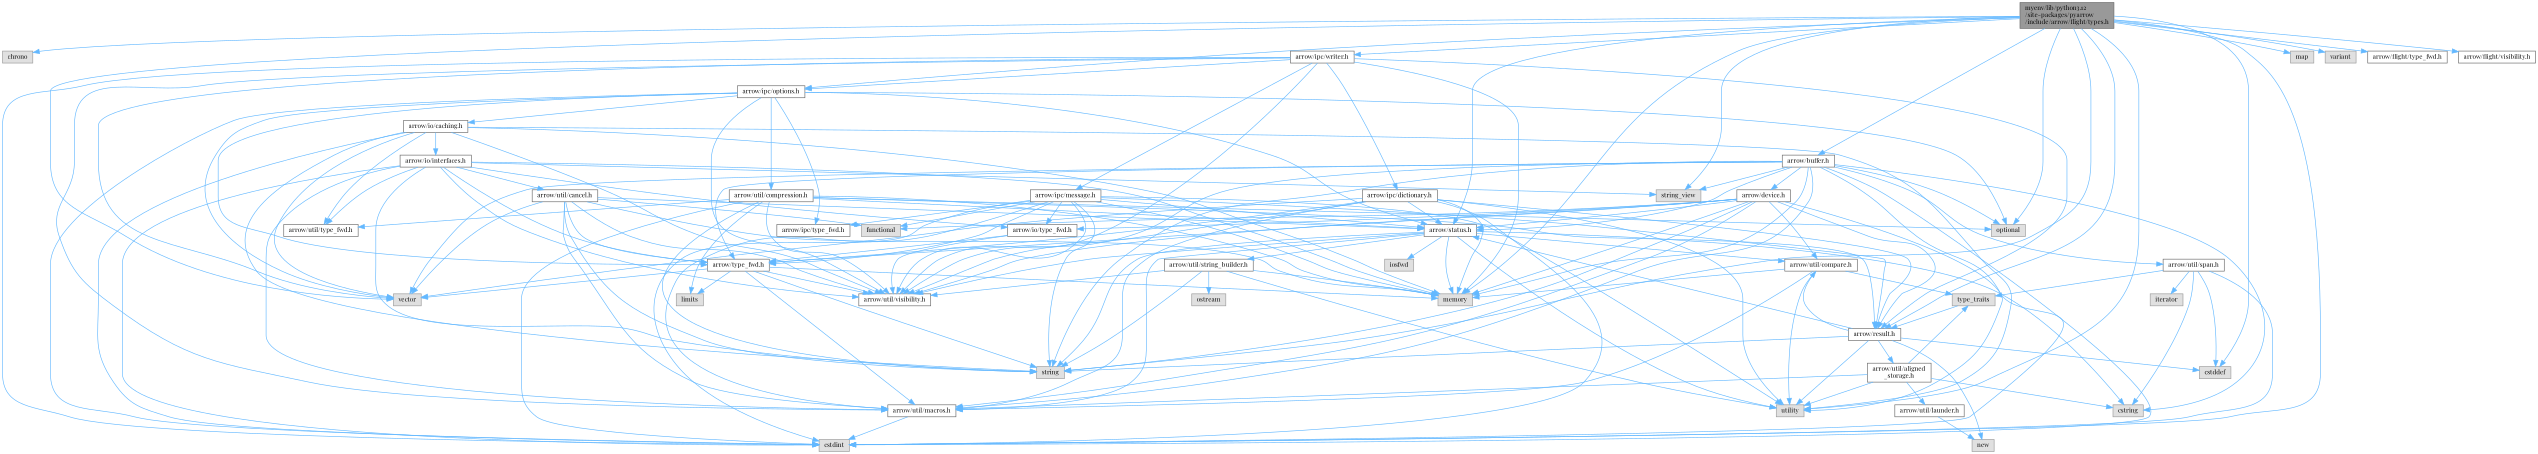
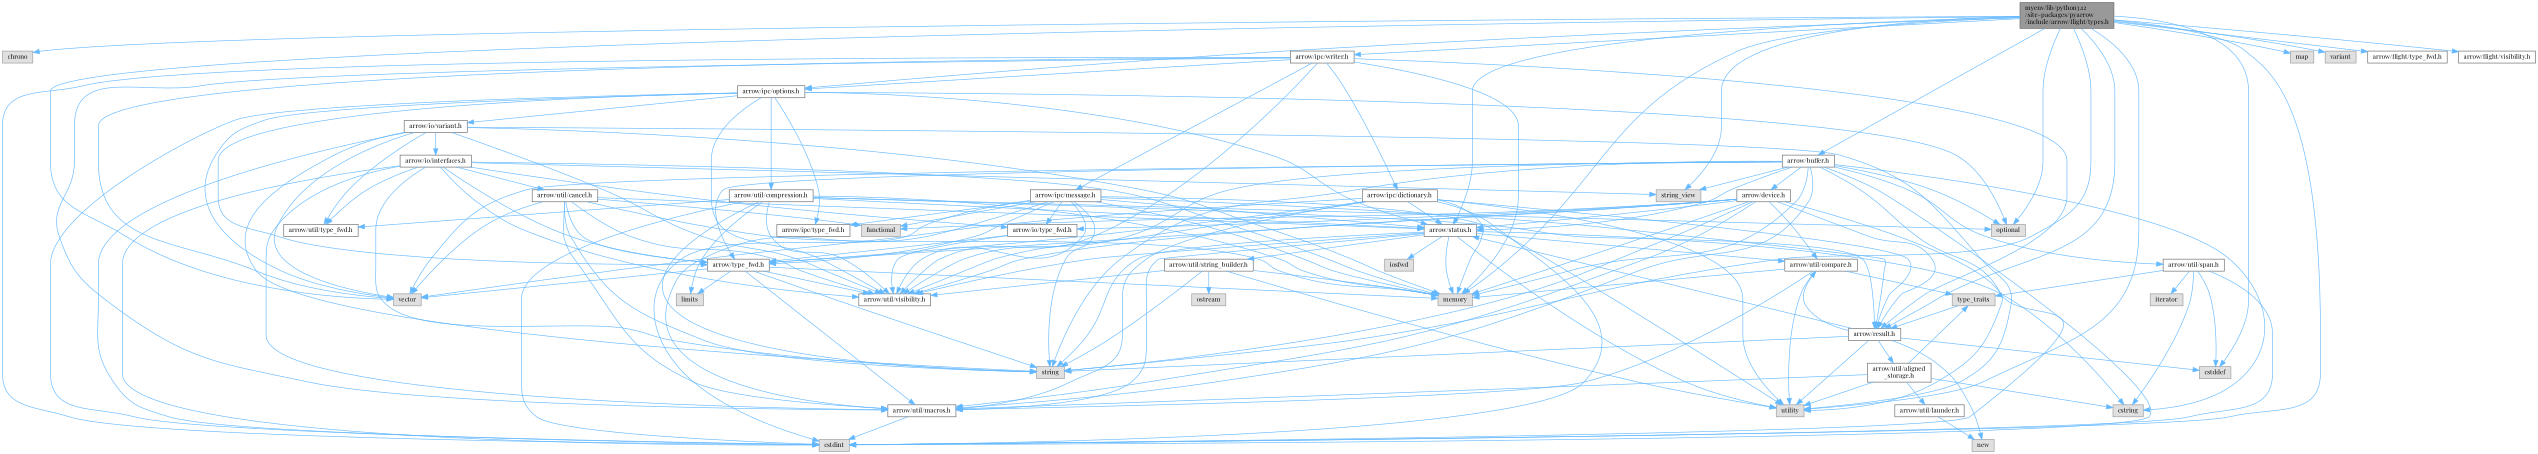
(436, 126) -> (436, 126)
